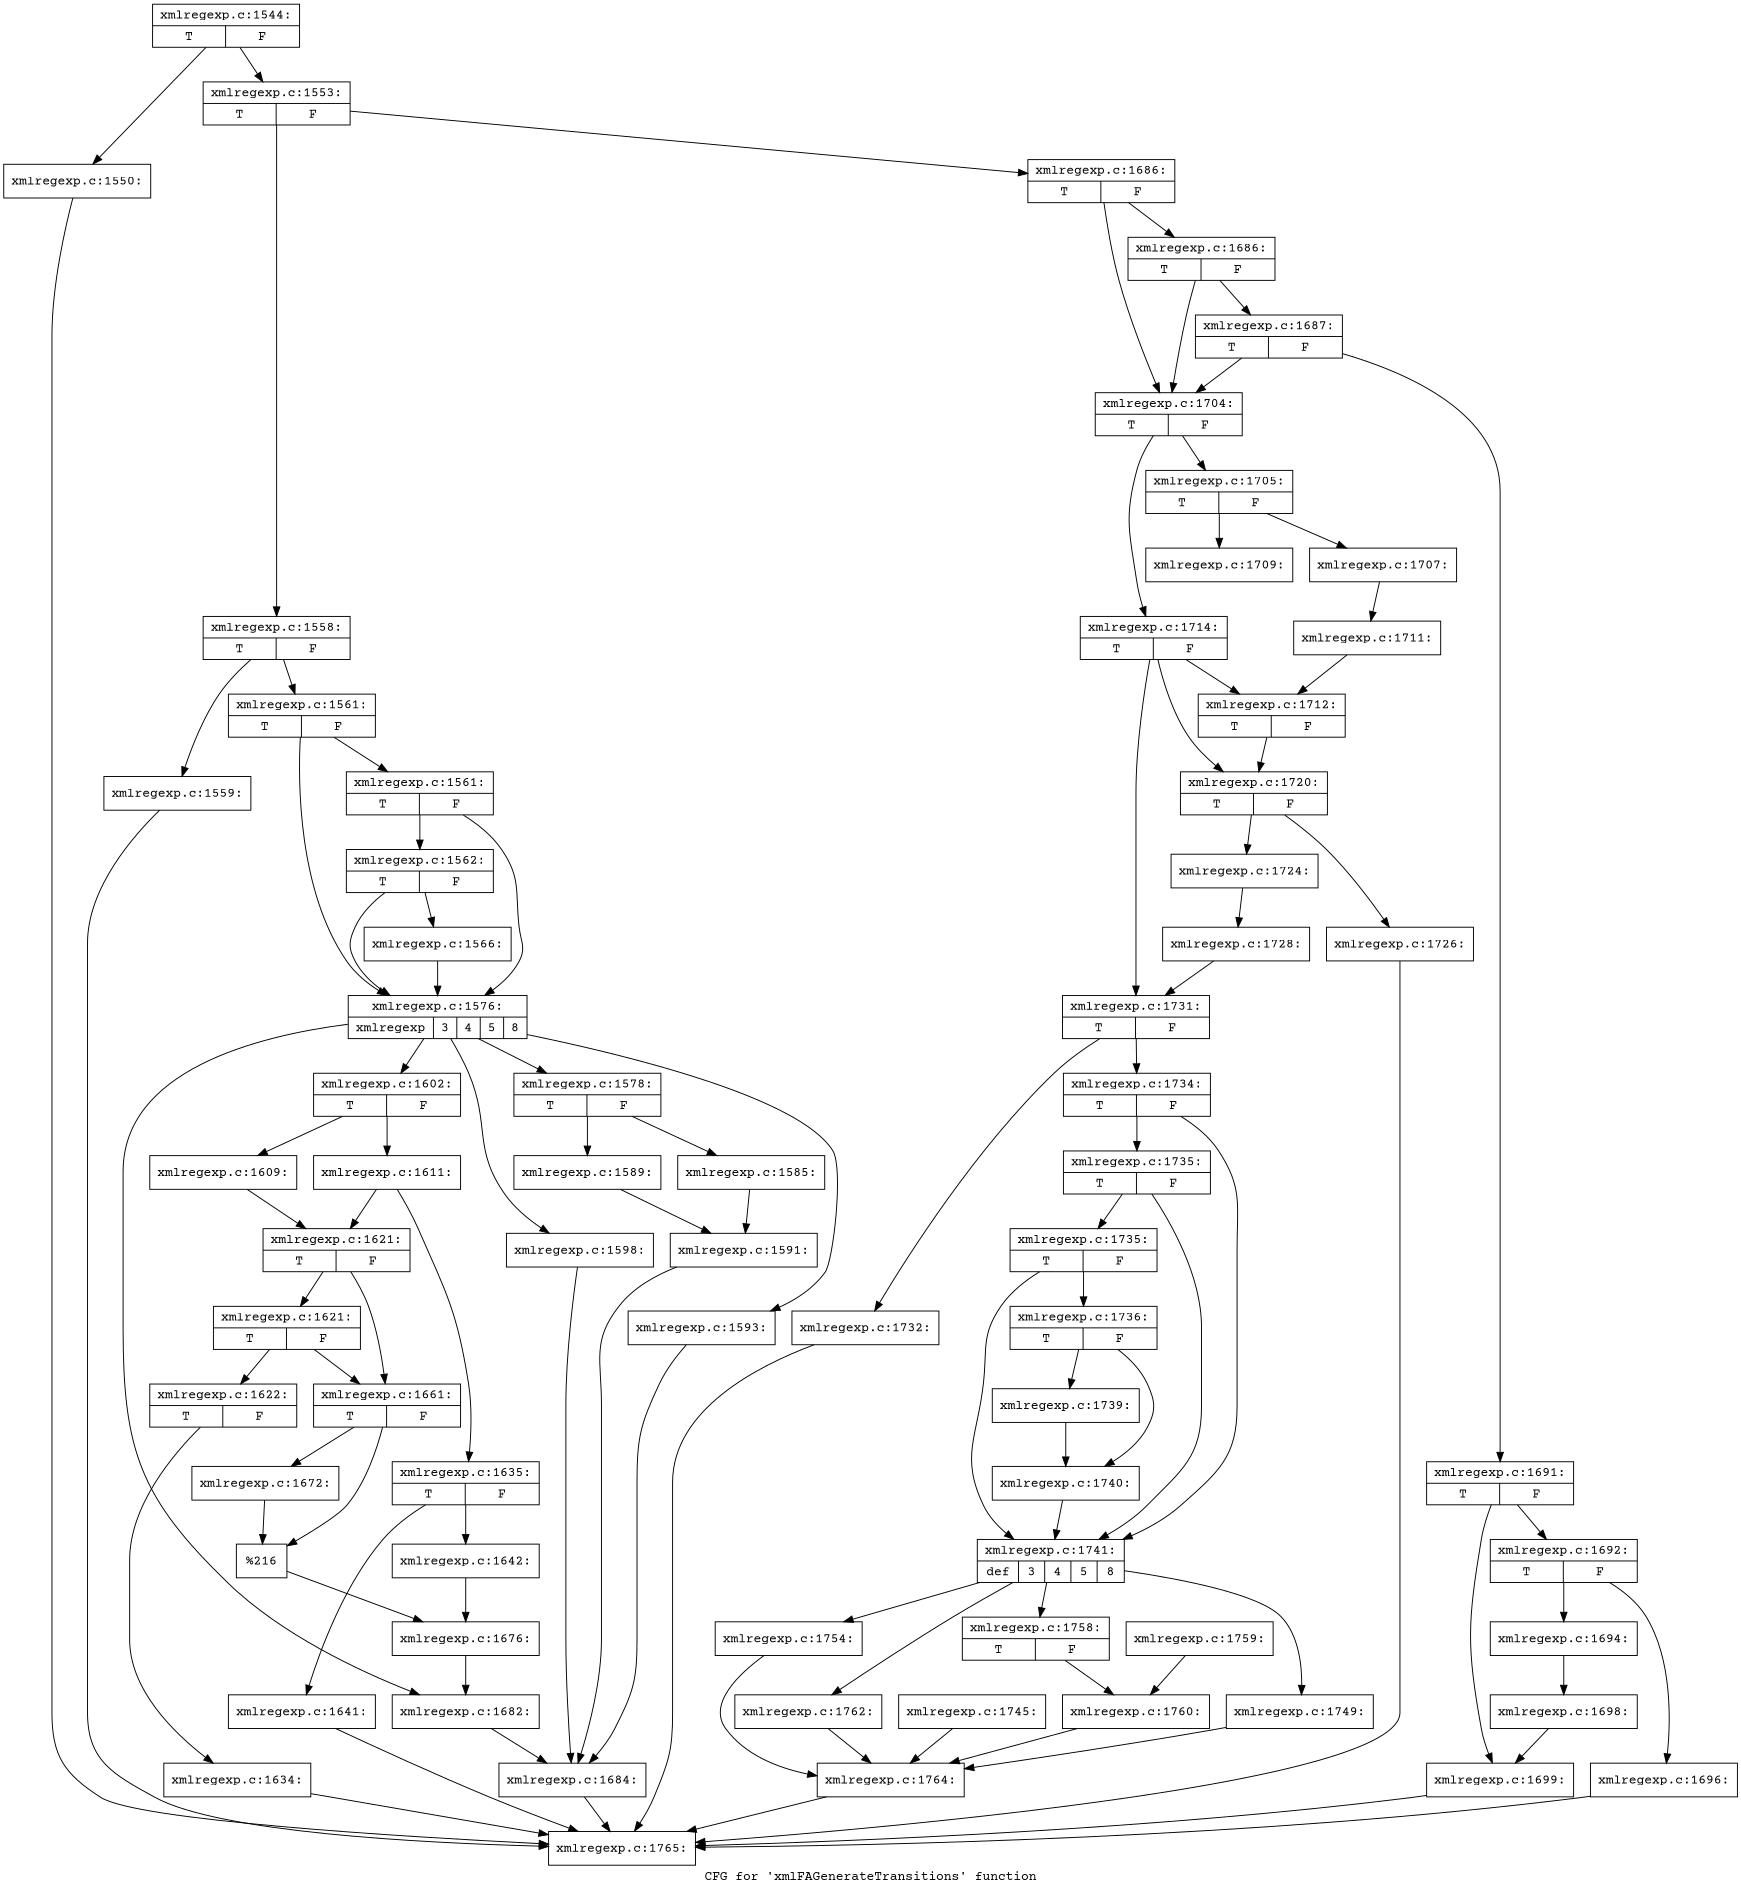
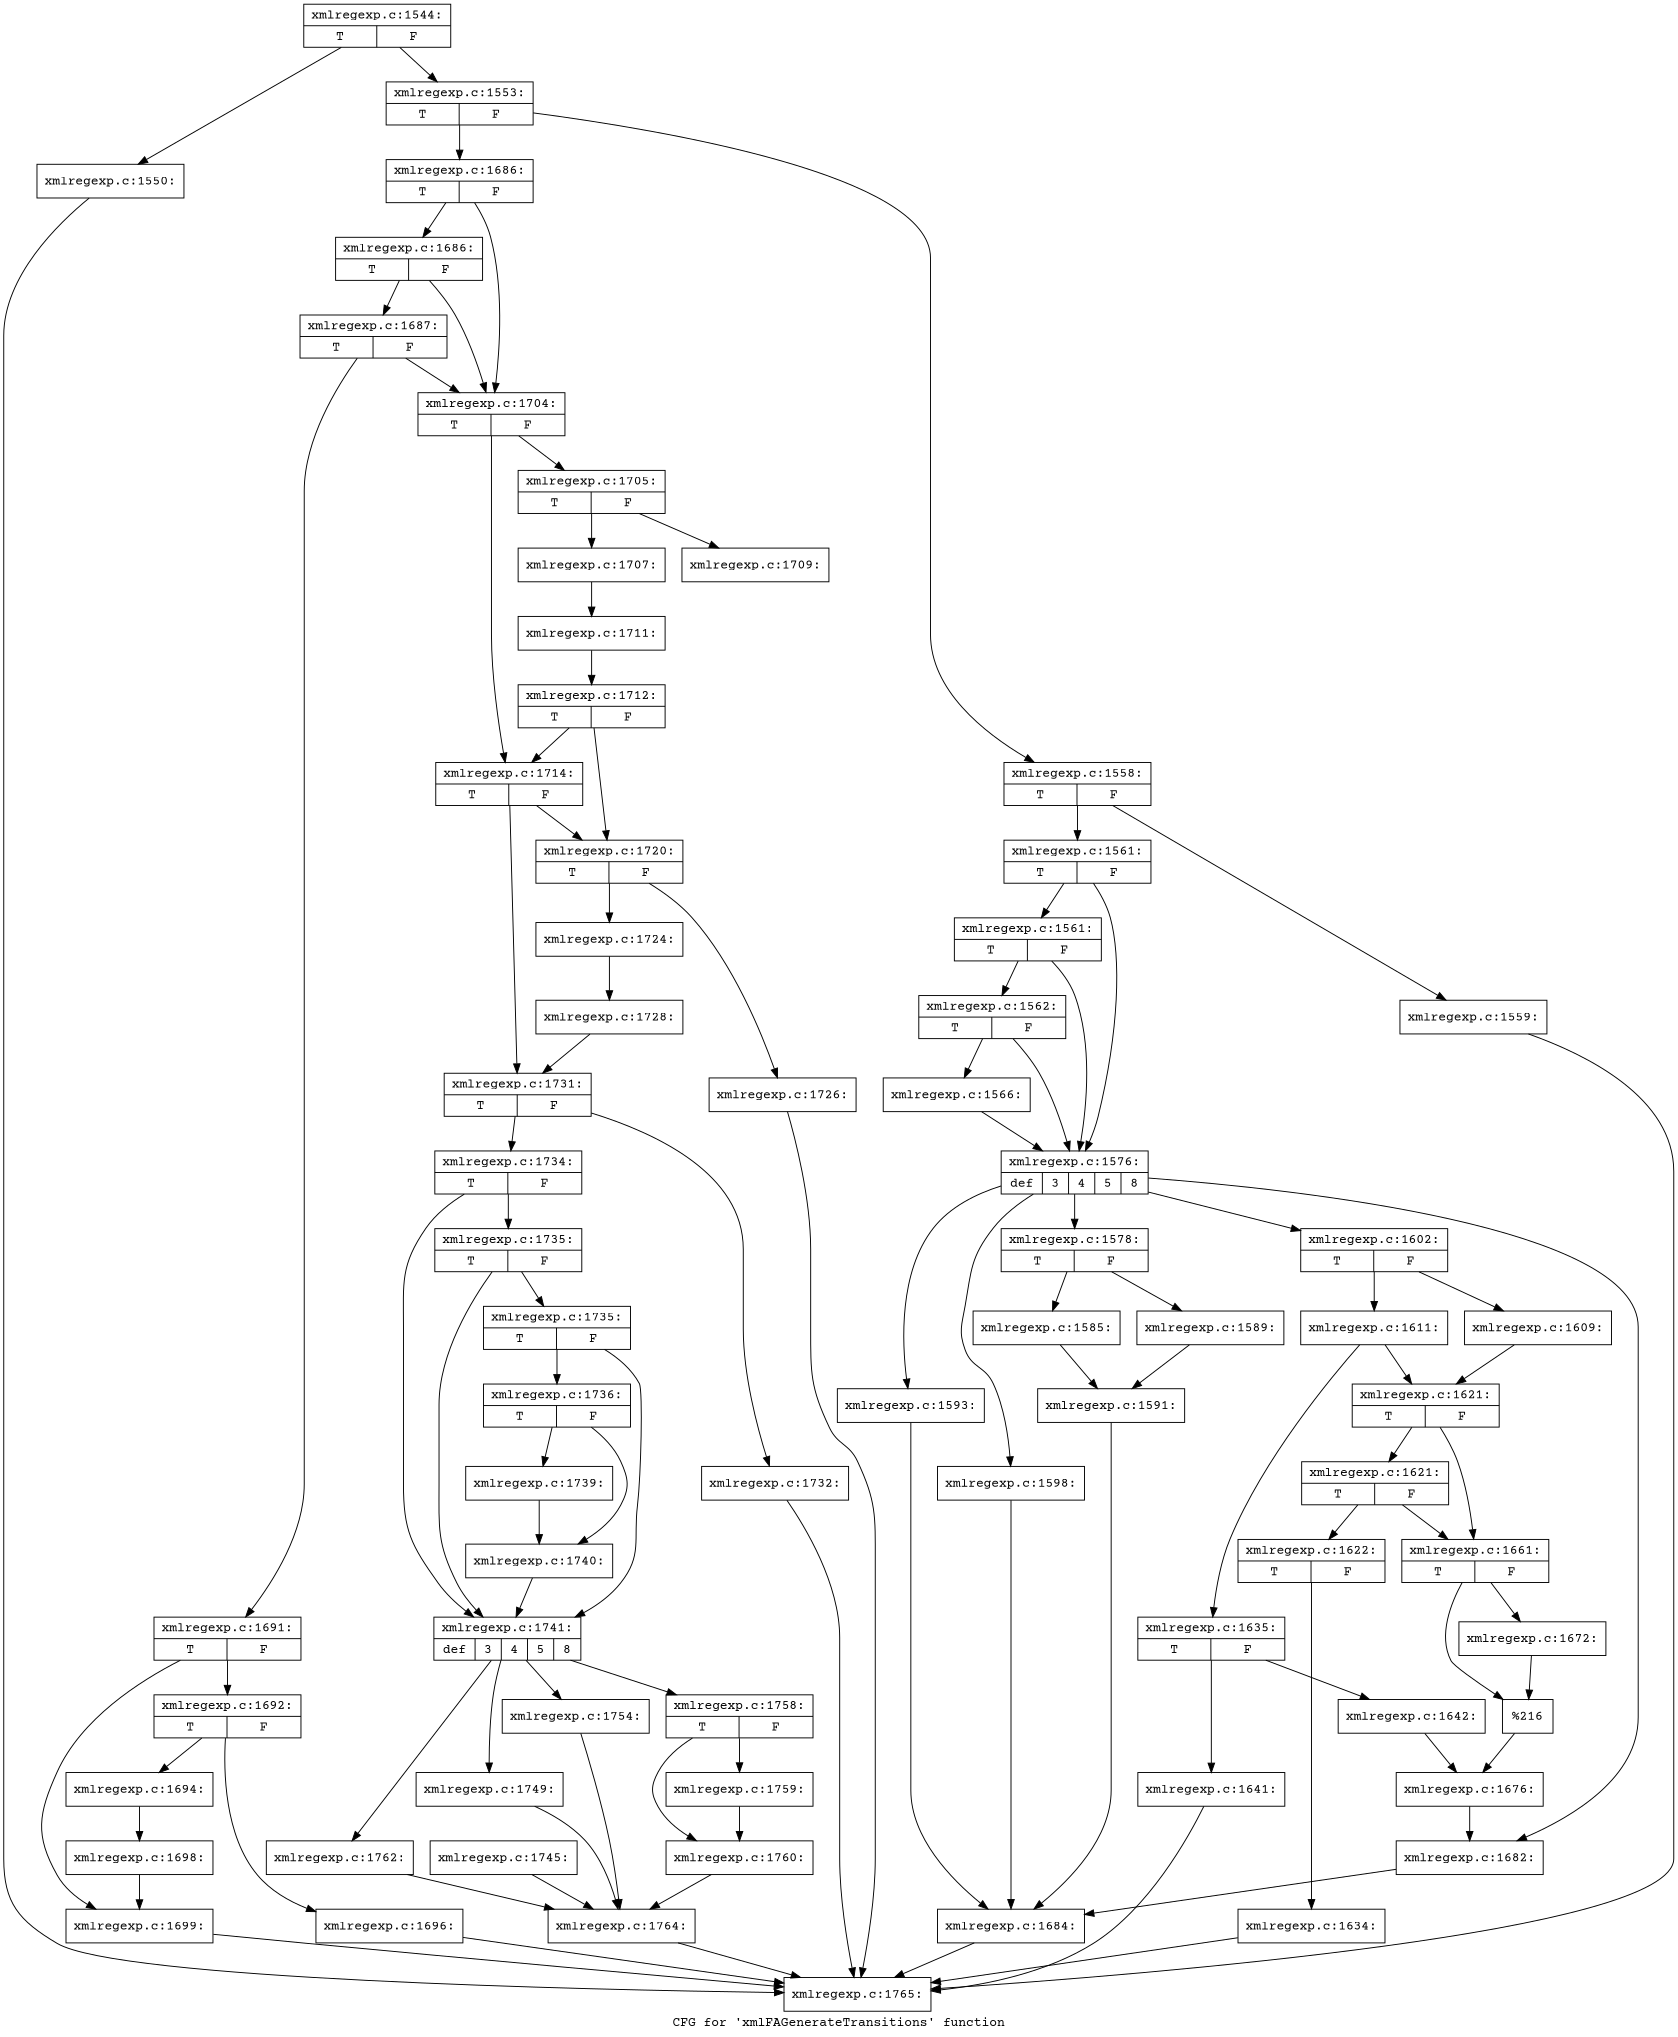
(1209, 674) -> (554, 742)
(391, 1027) -> (1022, 1183)
none -> (740, 1750)
